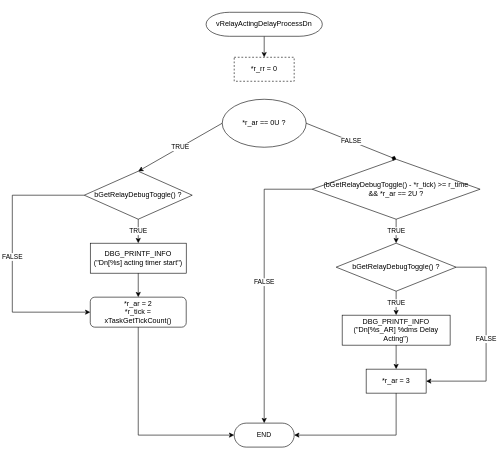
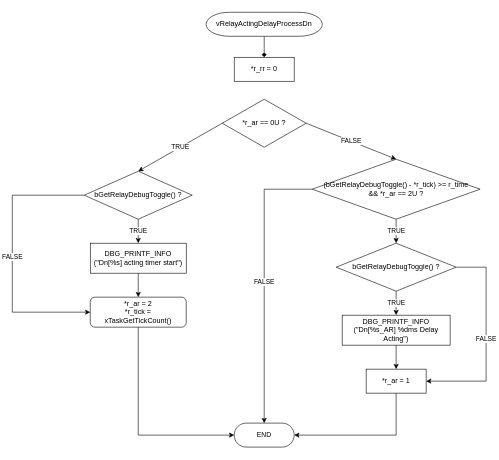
(264, 51) -> (264, 51)
(264, 69) -> (264, 69)
(264, 123) -> (264, 123)
(390, 157) -> (391, 157)
(396, 381) -> (396, 381)
